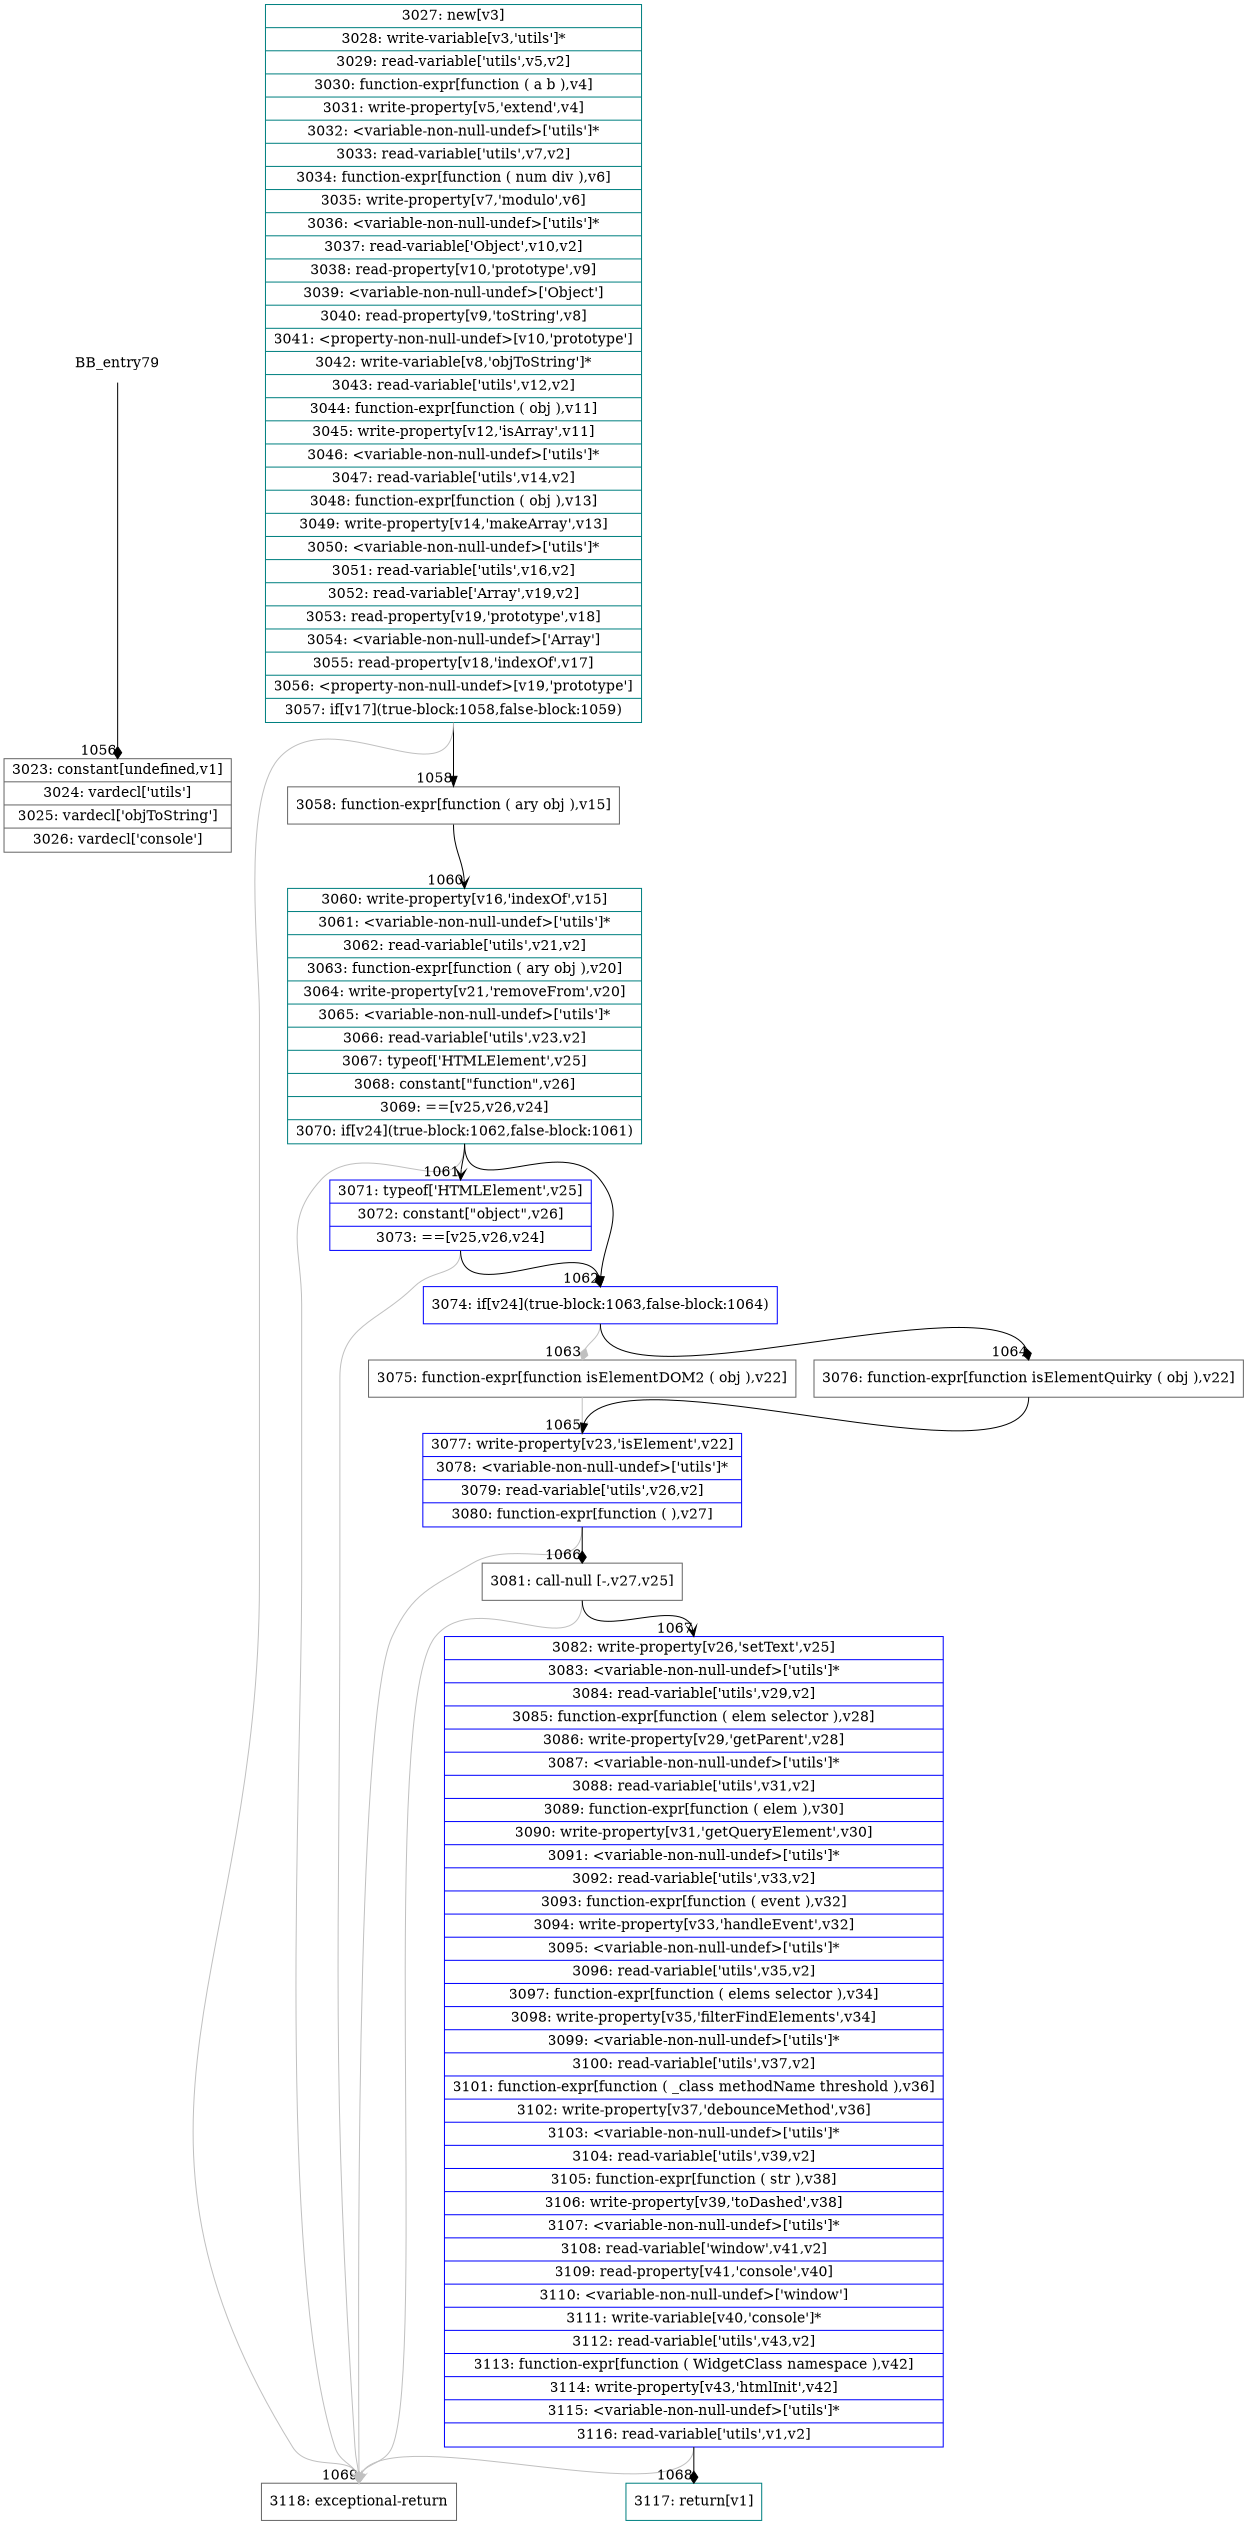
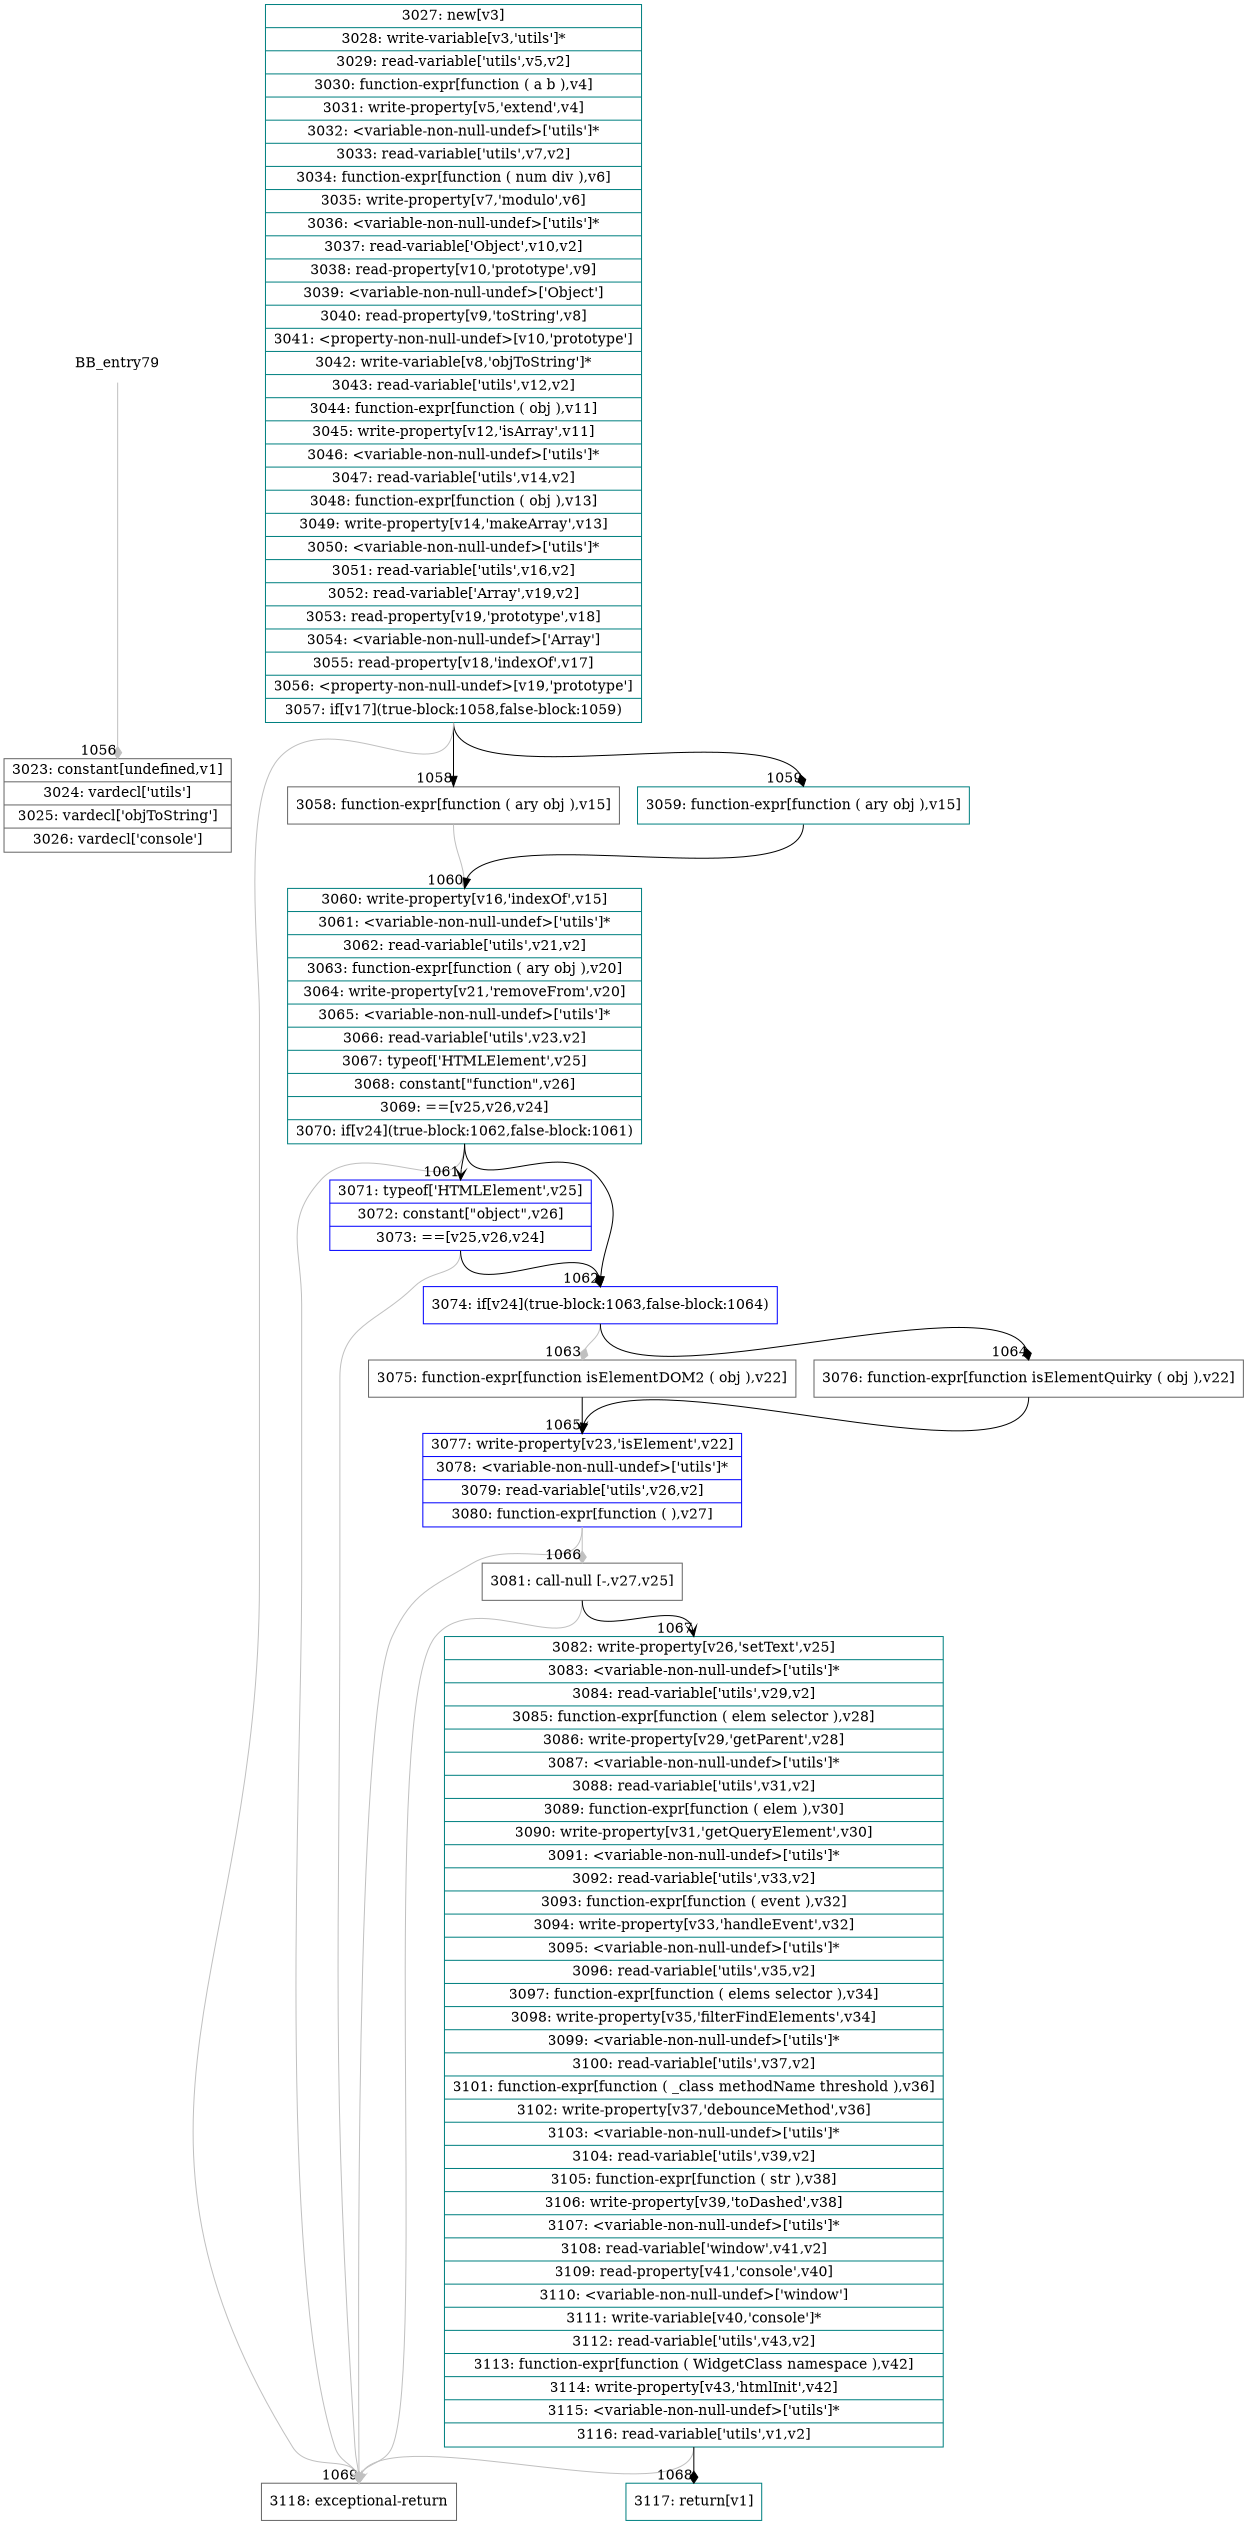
(118, 564) -> (118, 564)
none -> (803, 805)
(458, 852) -> (458, 852)
(582, 1410) -> (582, 1410)
(582, 1539) -> (582, 1539)
(694, 2042) -> (694, 2042)
